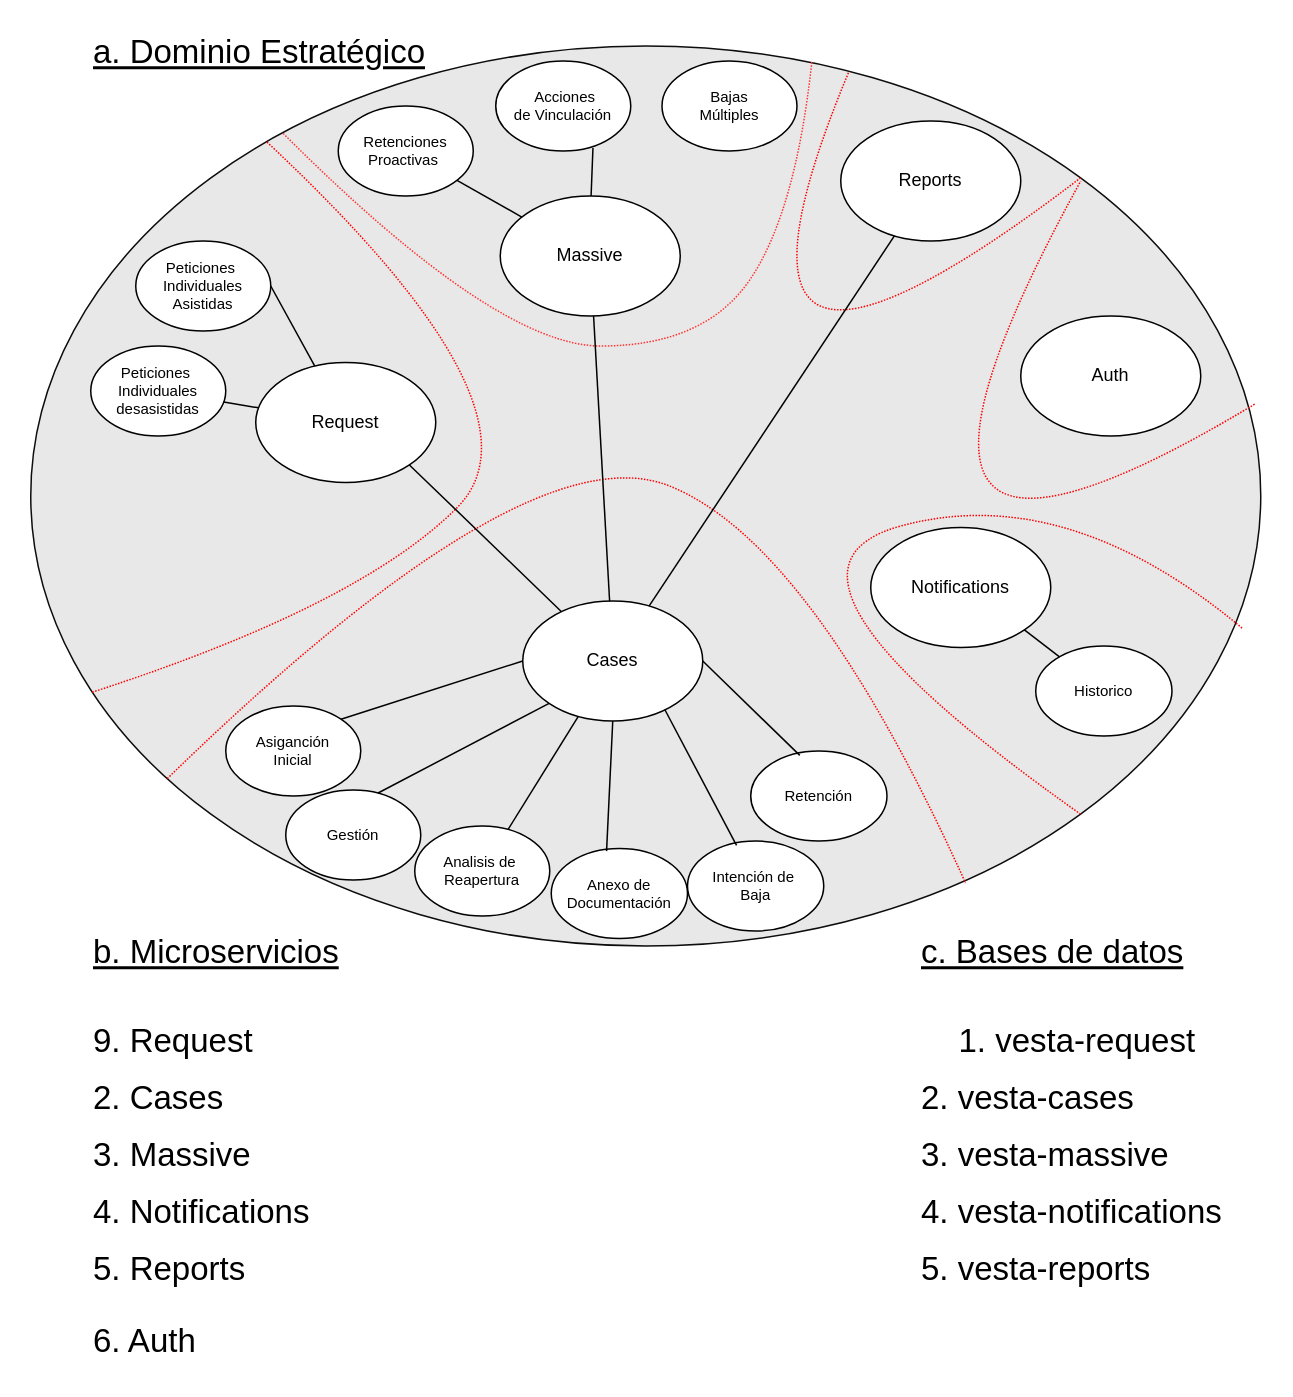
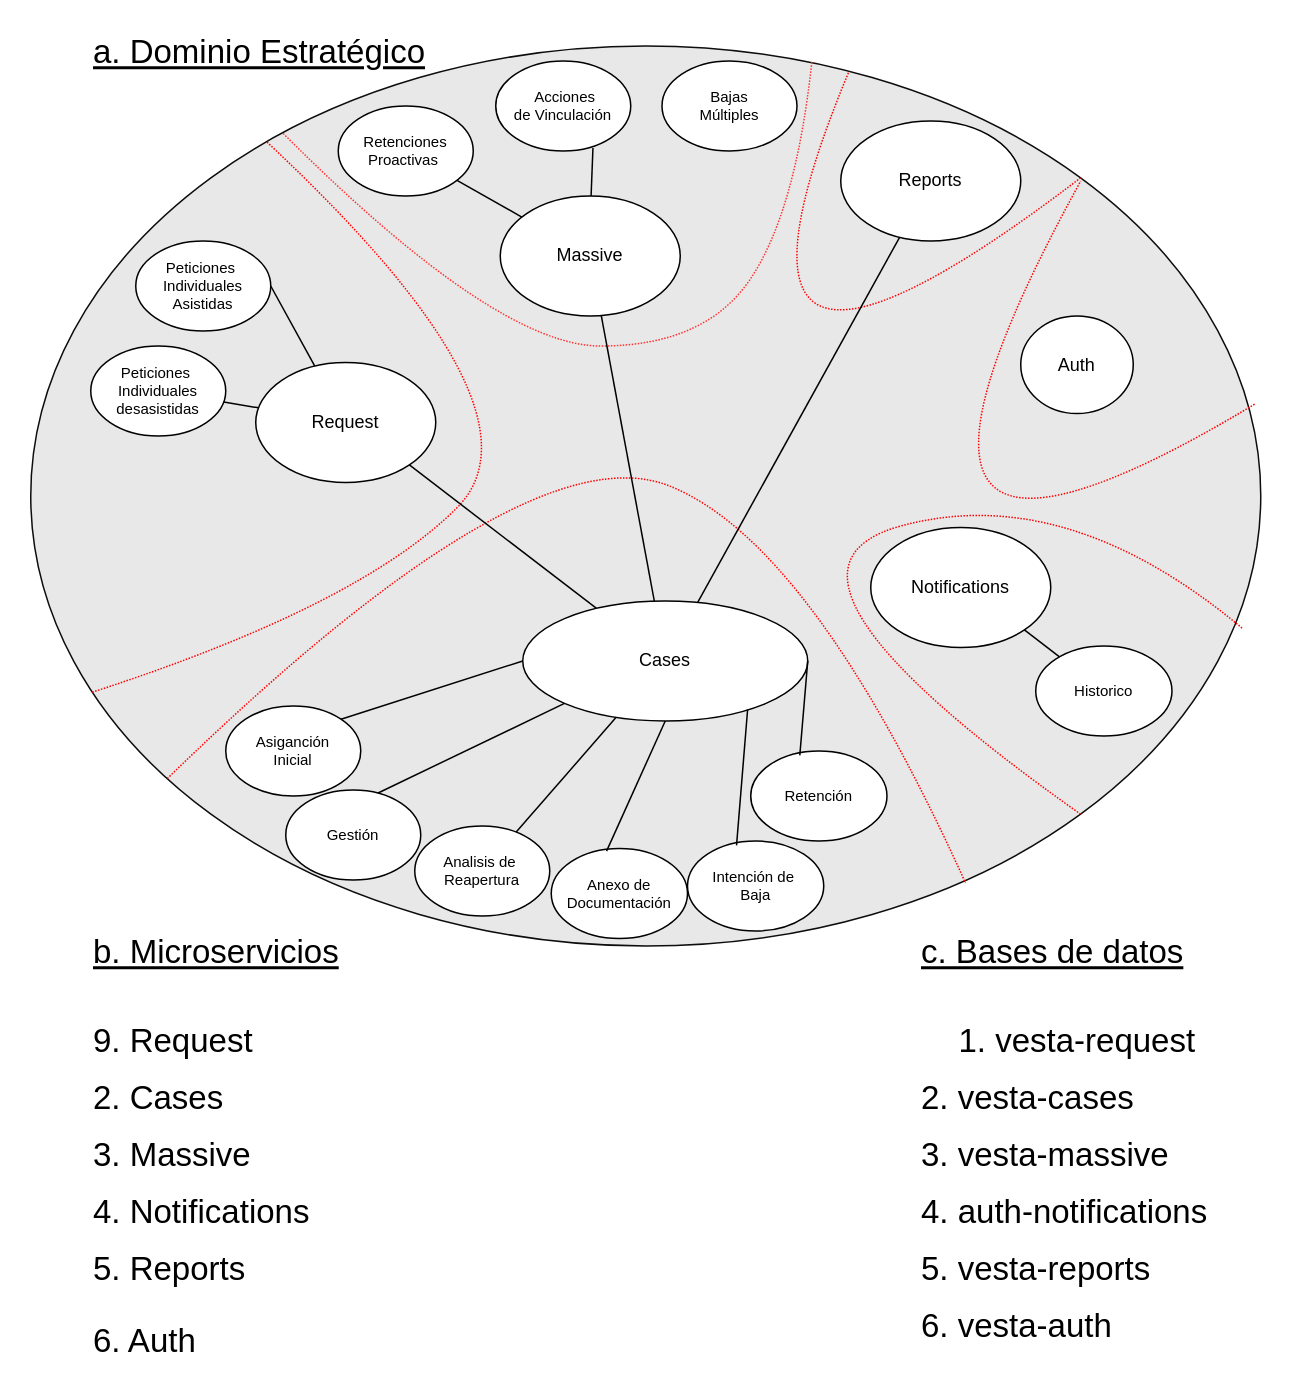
(1111, 376) -> (1077, 365)
(613, 661) -> (665, 661)
(1091, 1213) -> (1091, 1213)
none -> (1060, 1327)
